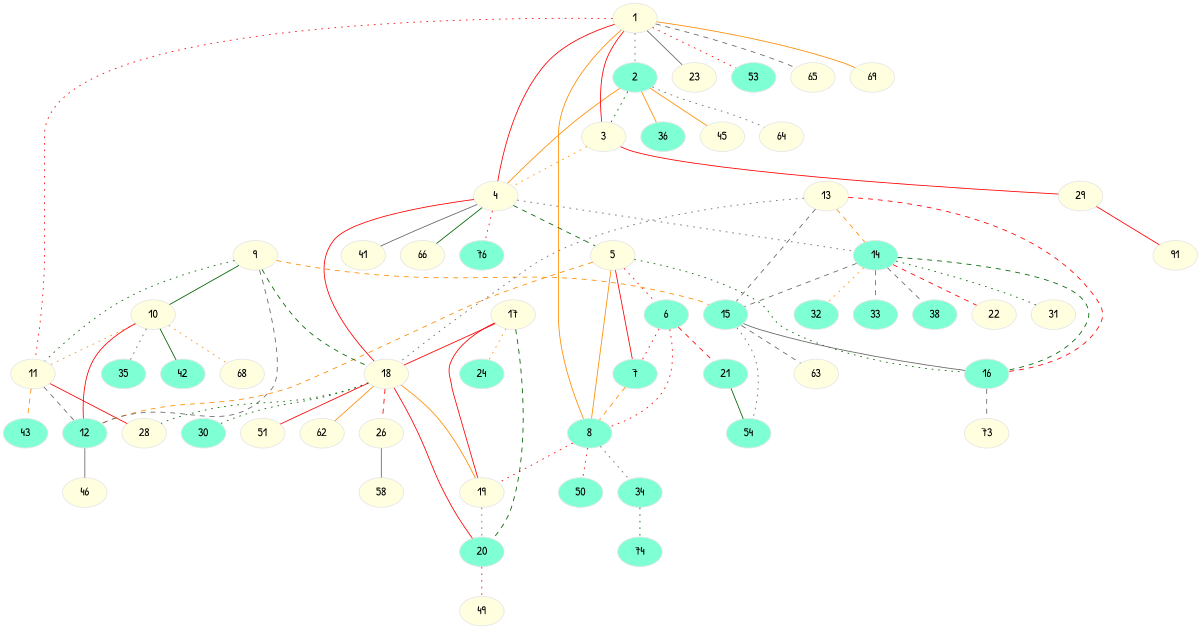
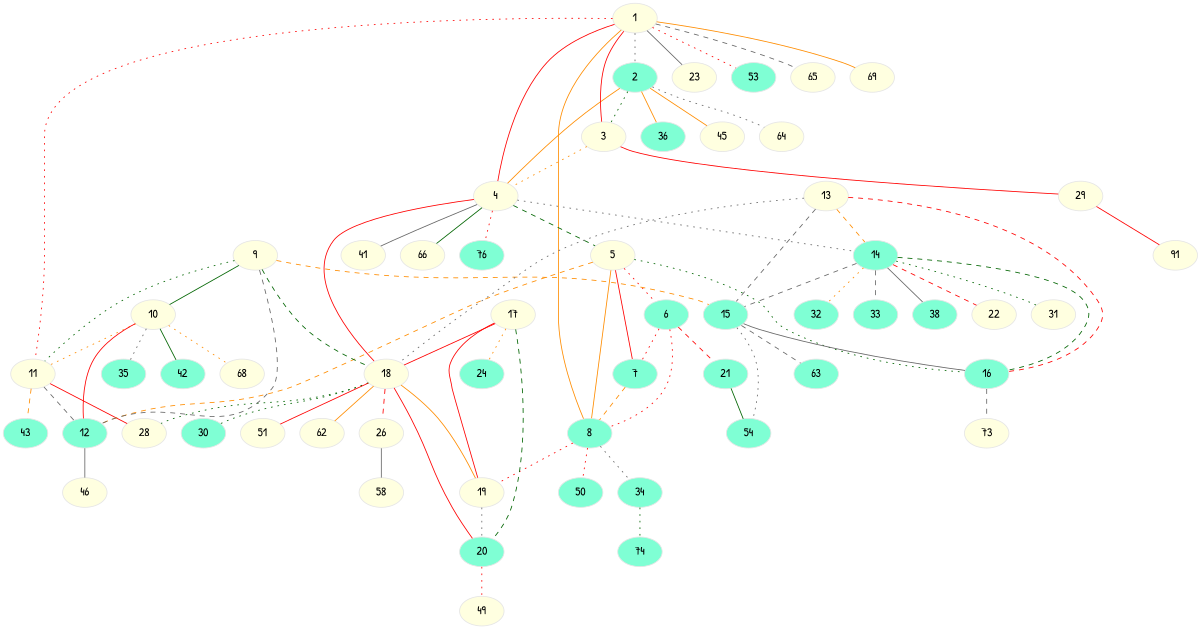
(905, 285) -> (905, 285)
(816, 374) -> (816, 374)
